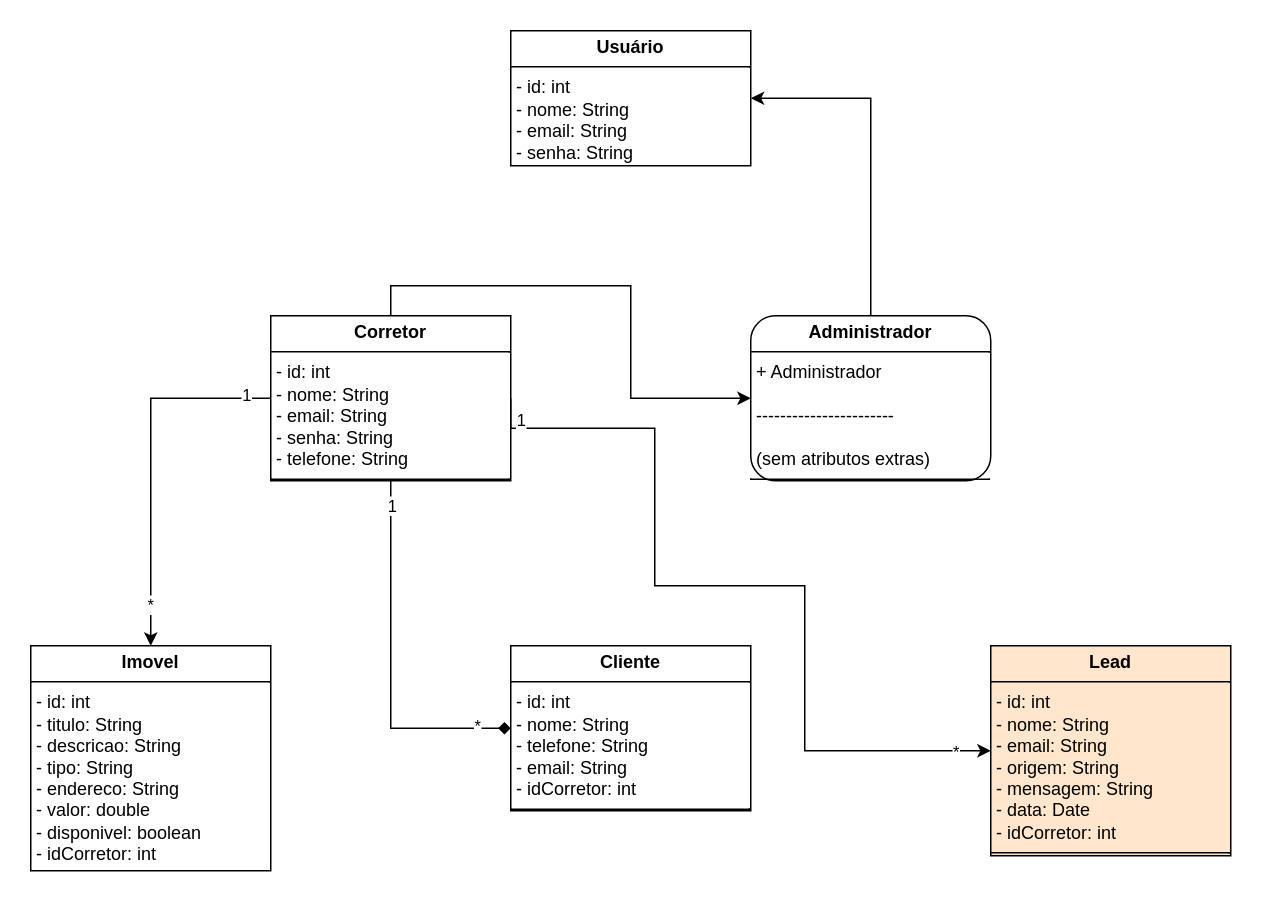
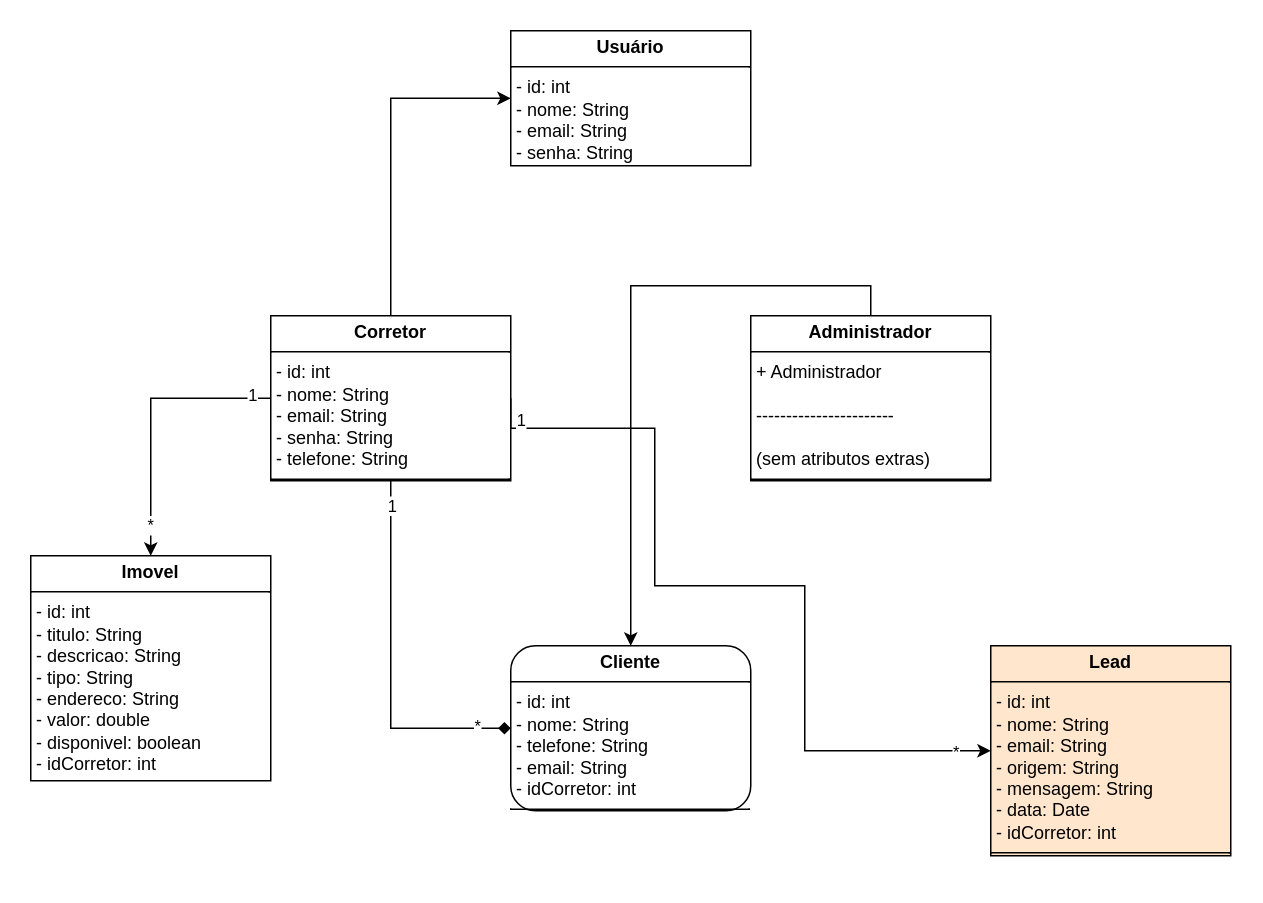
(871, 138) -> (753, 286)
(508, 286) -> (391, 138)
(871, 398) -> (871, 398)
(631, 728) -> (631, 728)
(151, 758) -> (151, 668)
